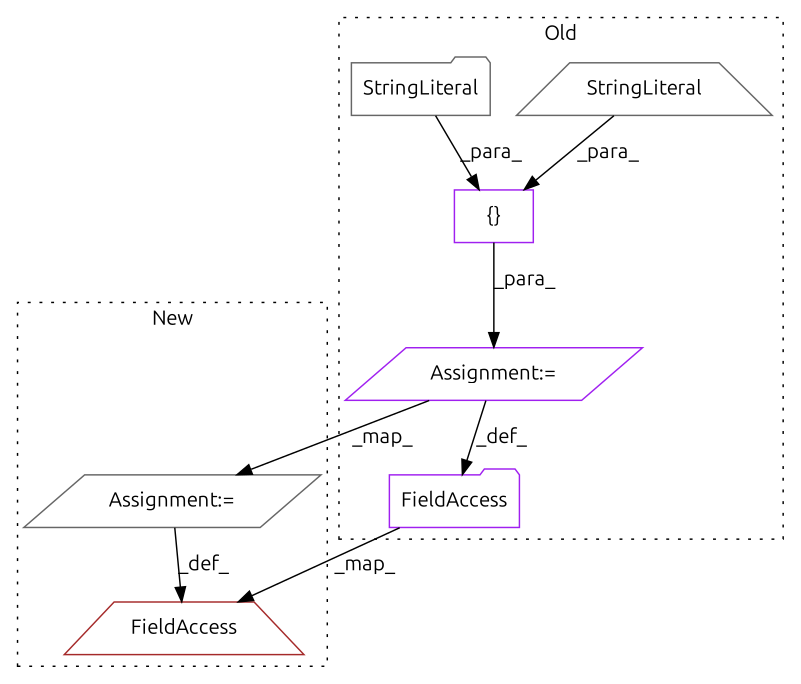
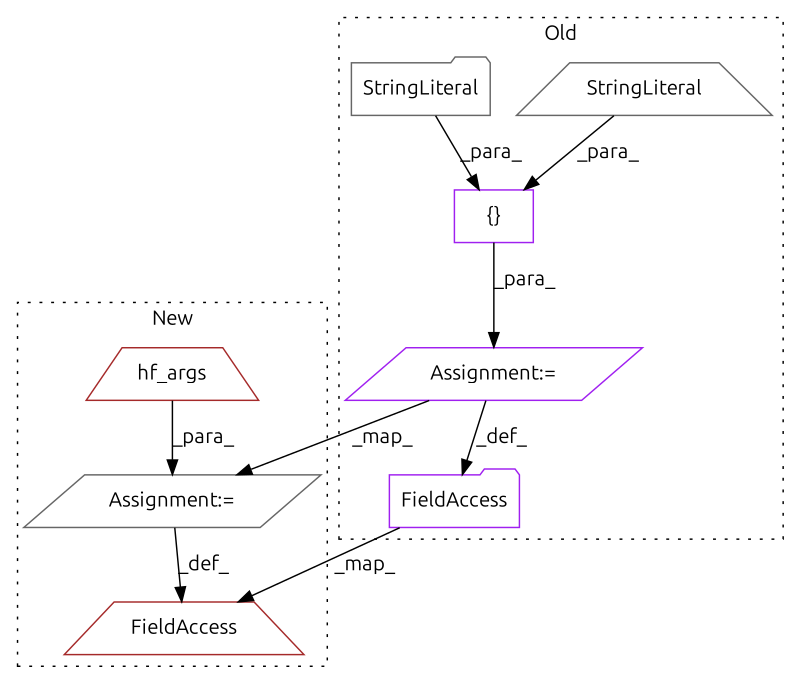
none -> (172, 374)
